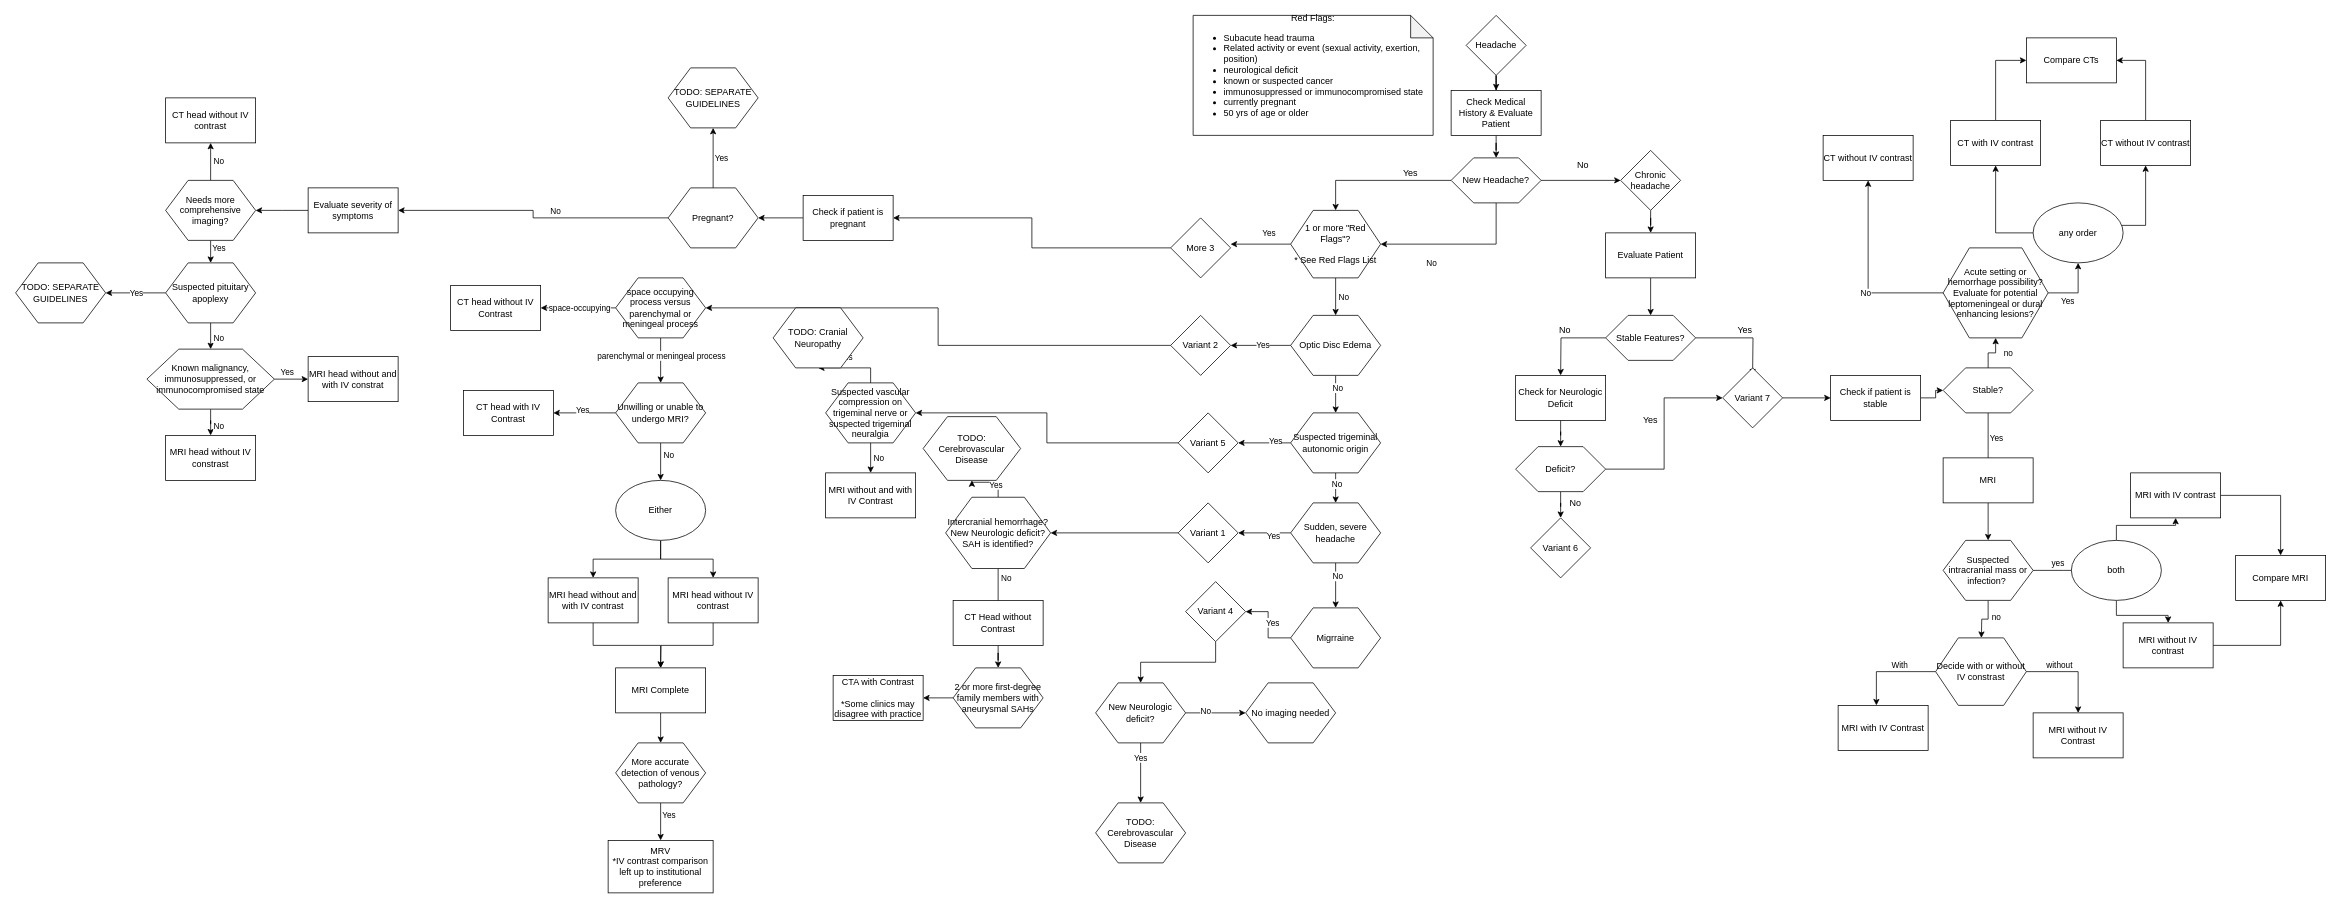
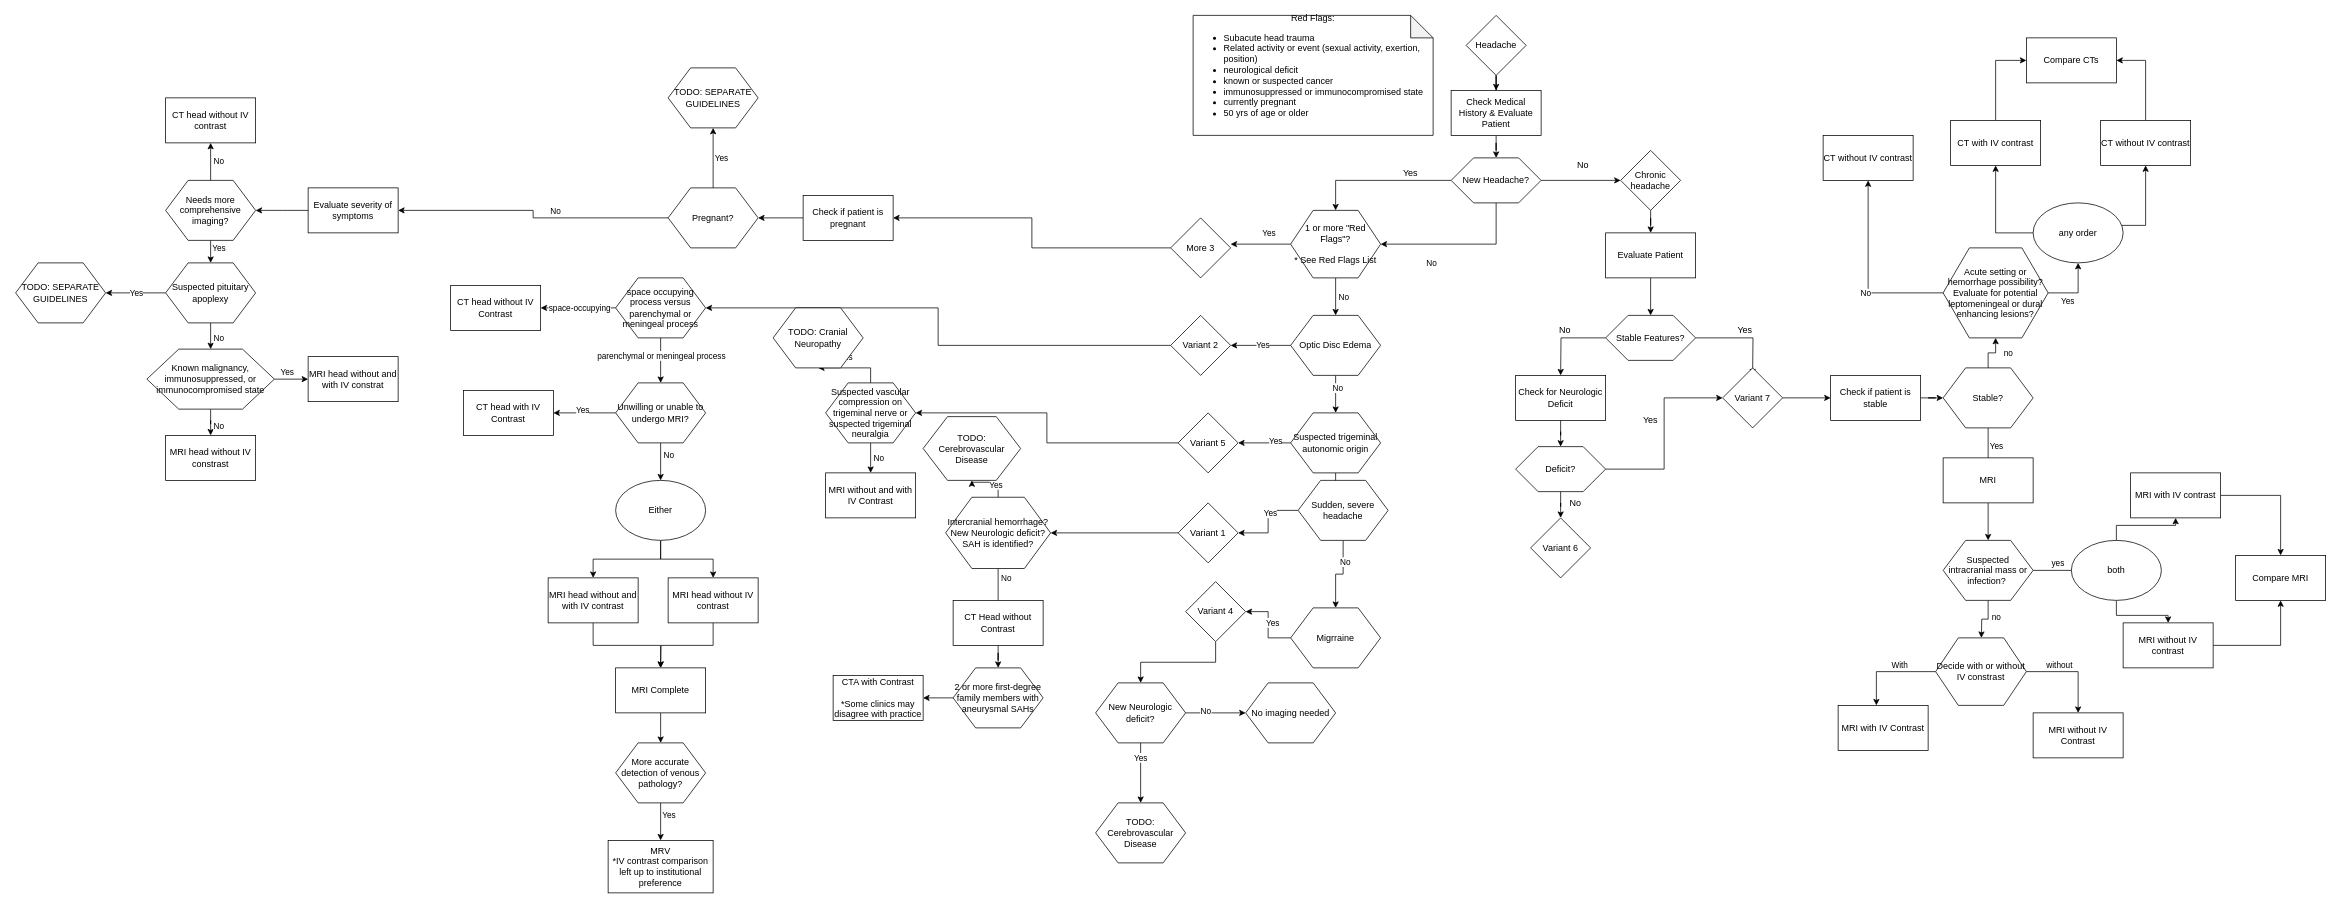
(1988, 390) -> (1988, 398)
(1335, 533) -> (1343, 510)
